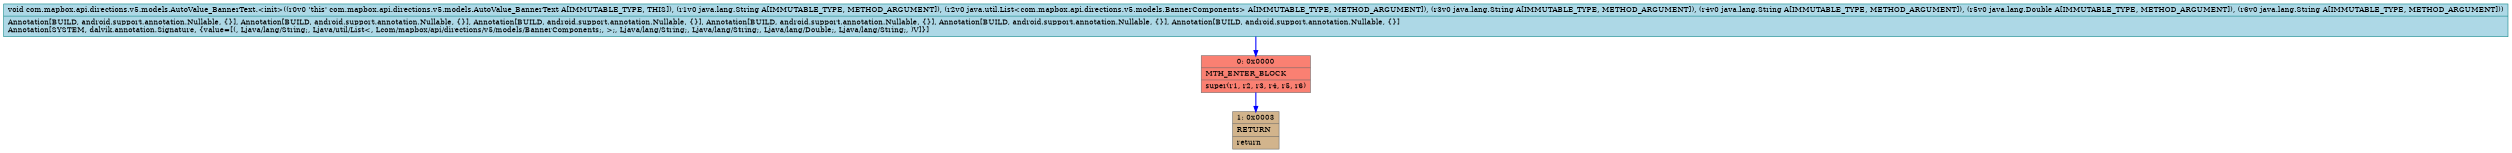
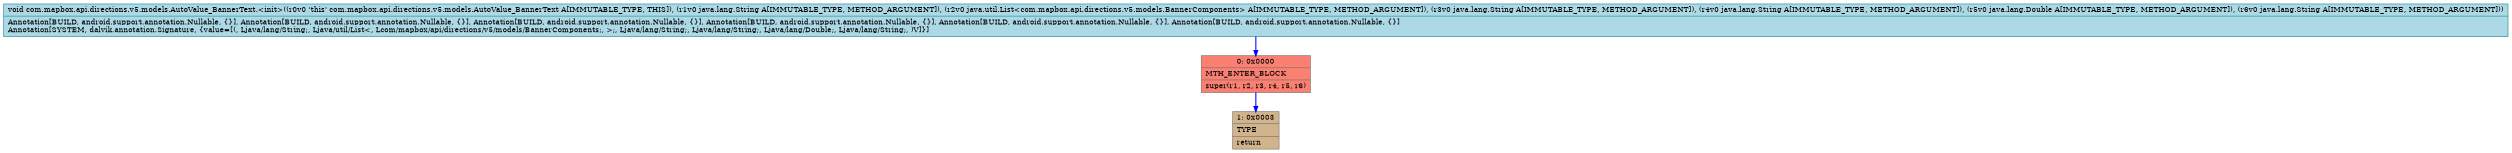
(1254, 130) -> (1247, 130)
